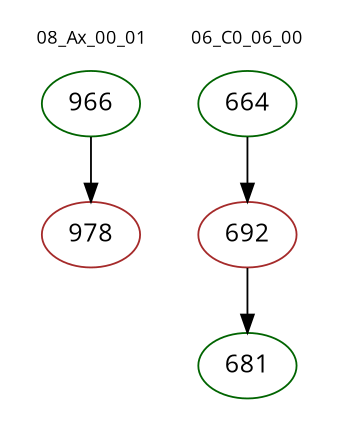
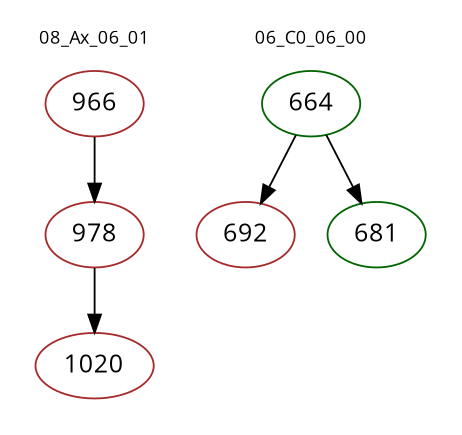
(92, 39) -> (95, 39)
(91, 104) -> (95, 104)
(247, 291) -> (340, 161)
none -> (95, 366)
